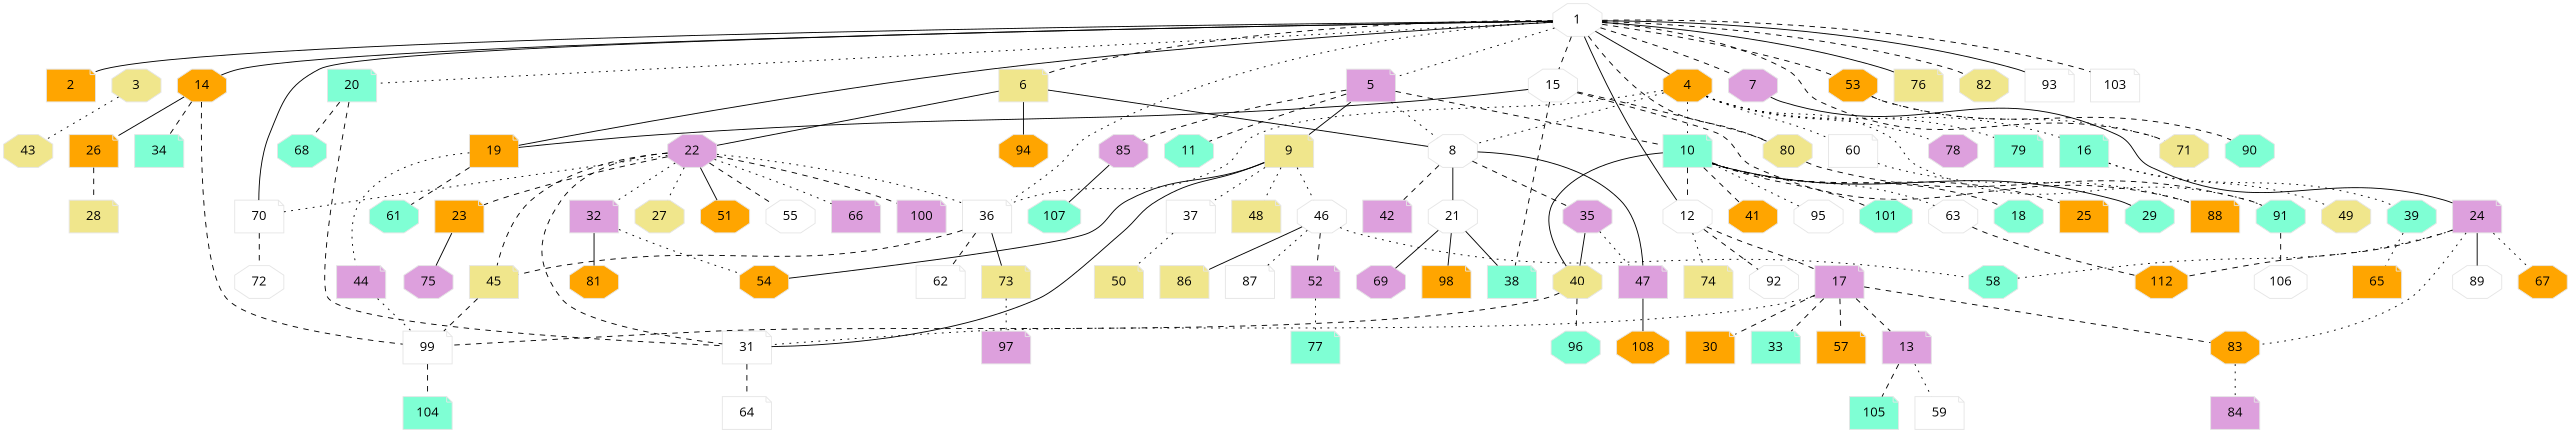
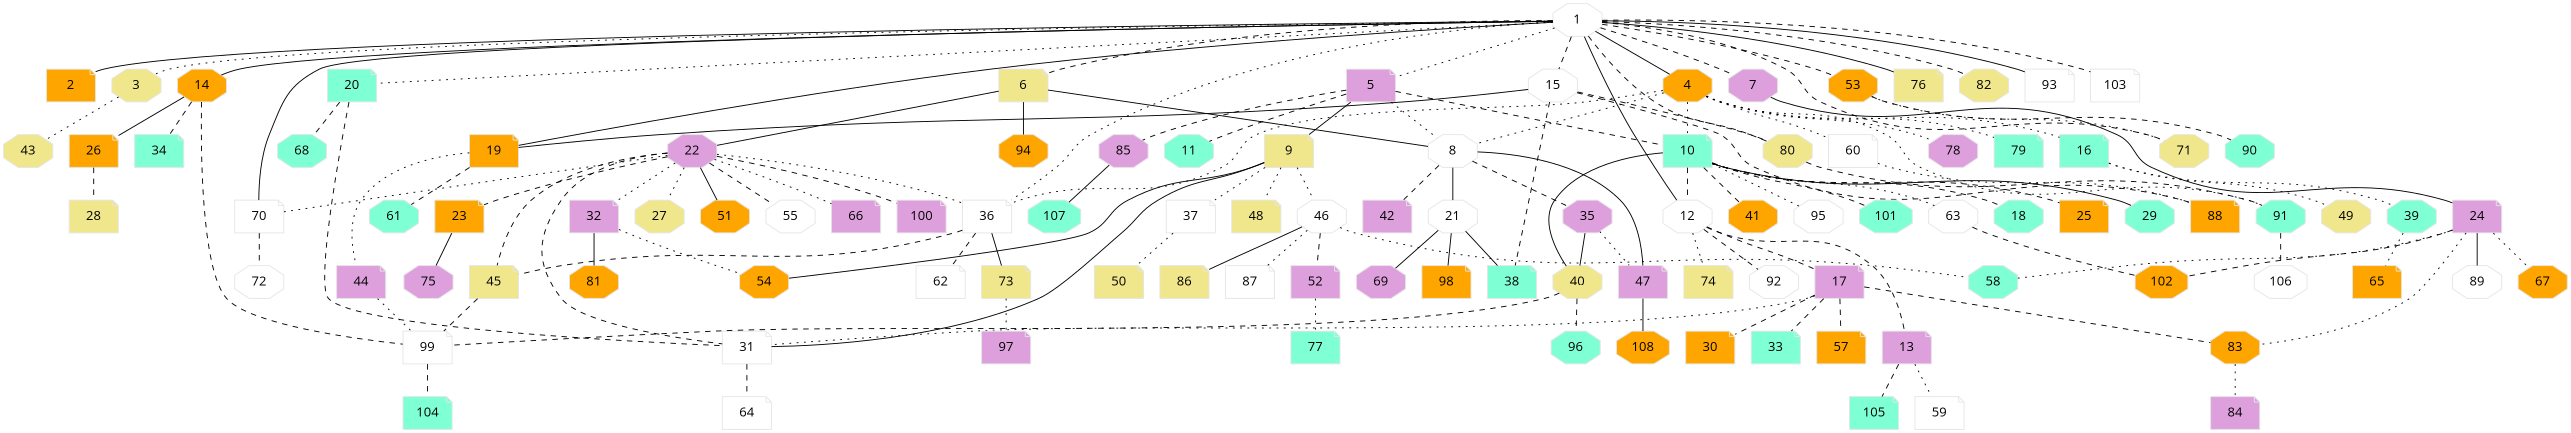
none -> (853, 33)
(2162, 282) -> (2162, 282)
(1873, 315) -> (1828, 244)
